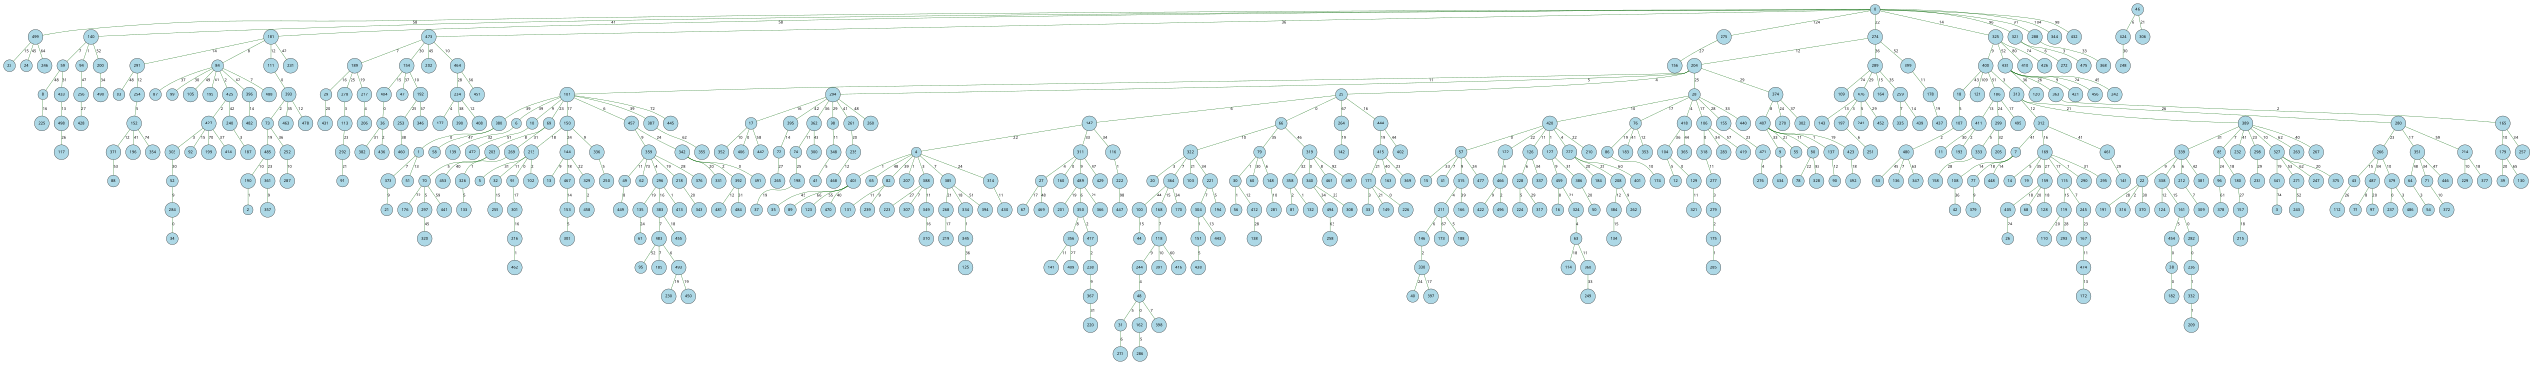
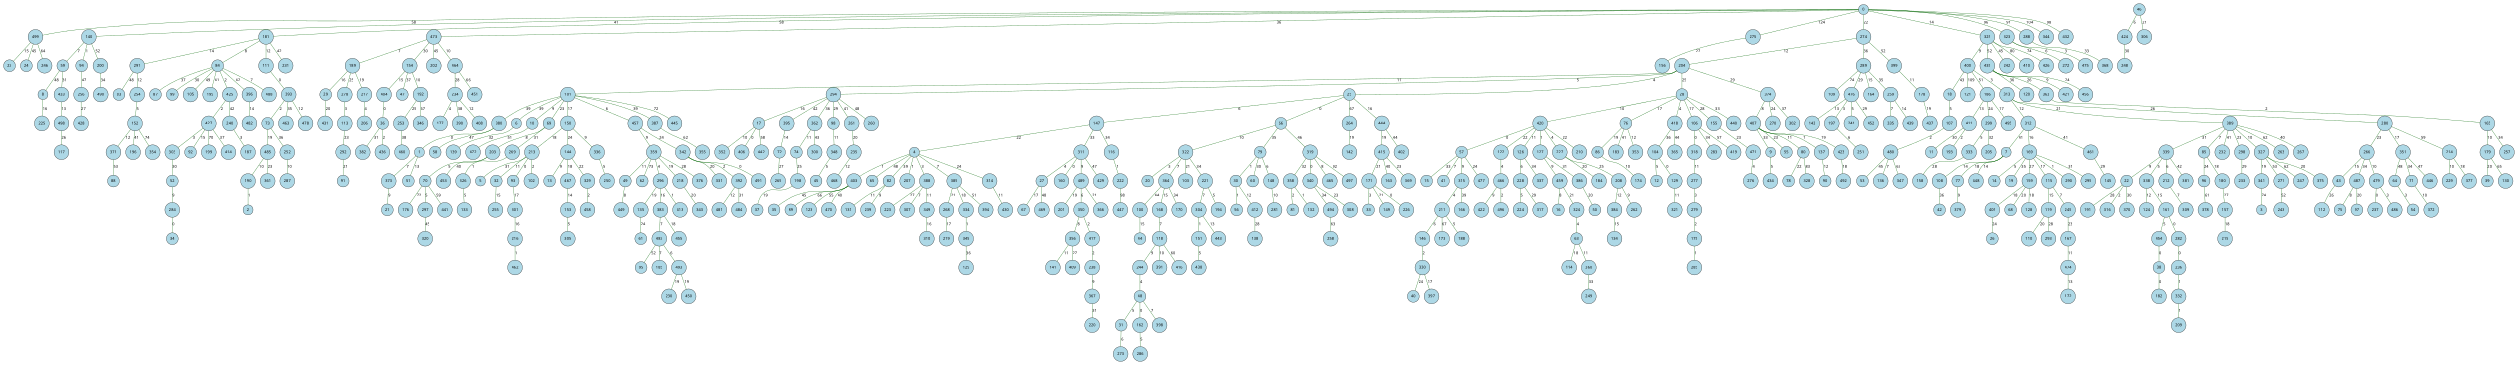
(2061, 76) -> (1997, 51)
(1638, 181) -> none
(268, 210) -> none
